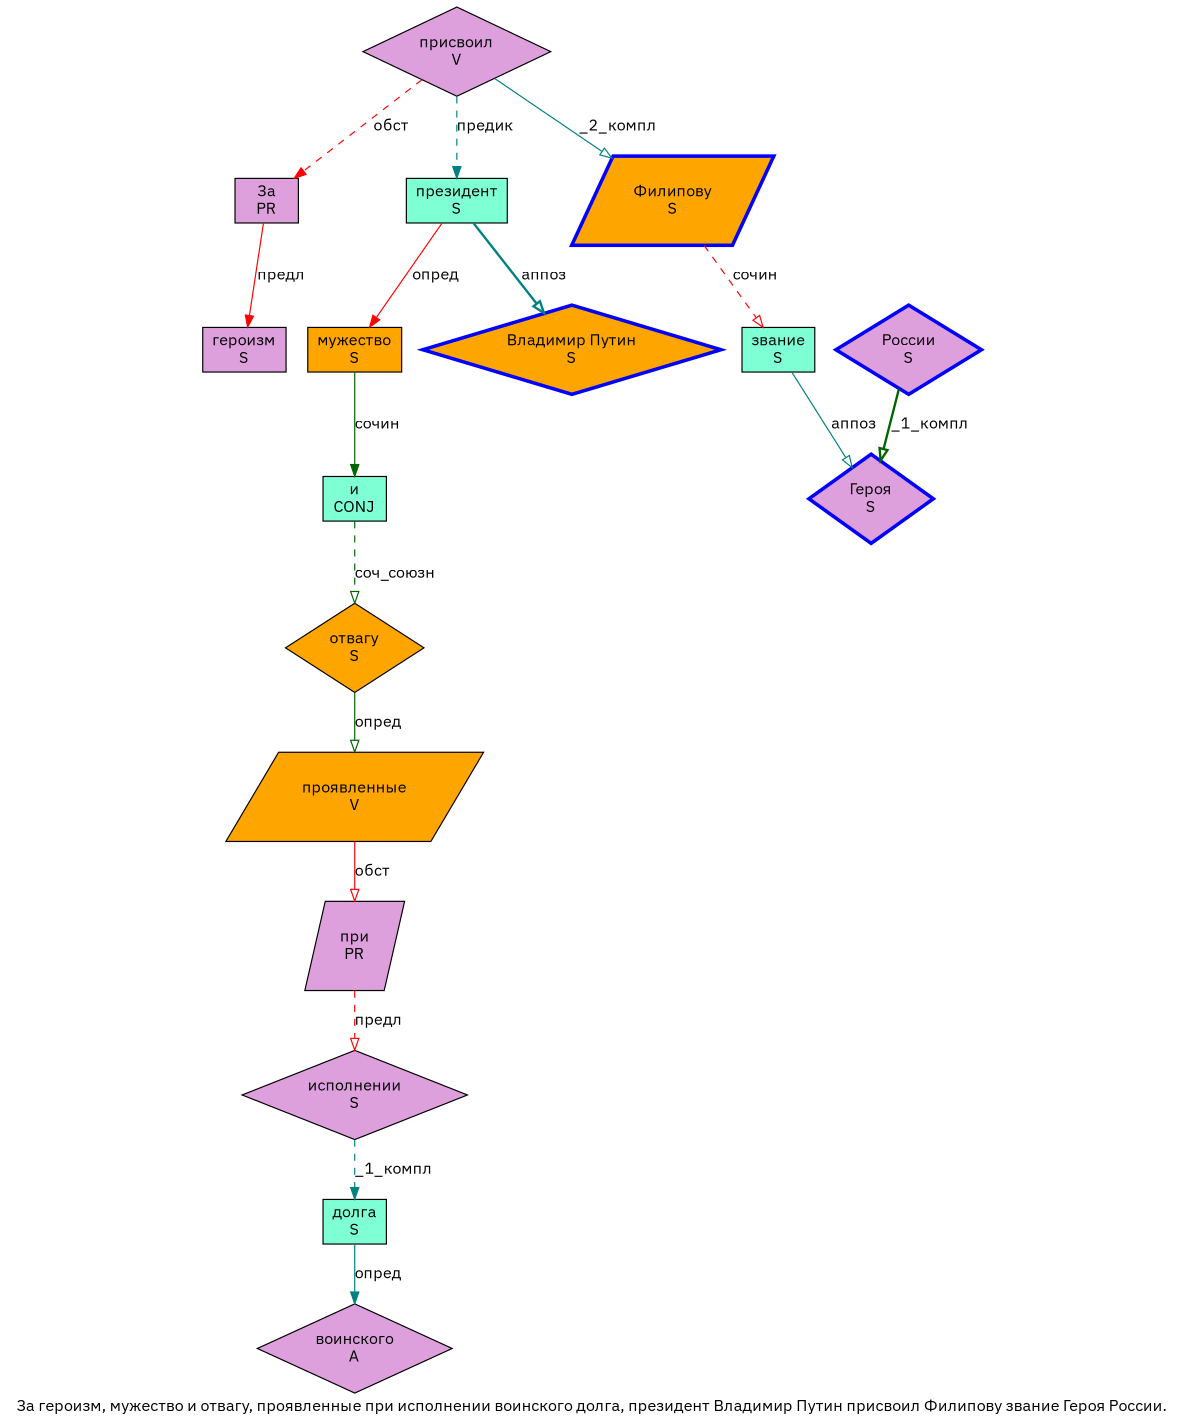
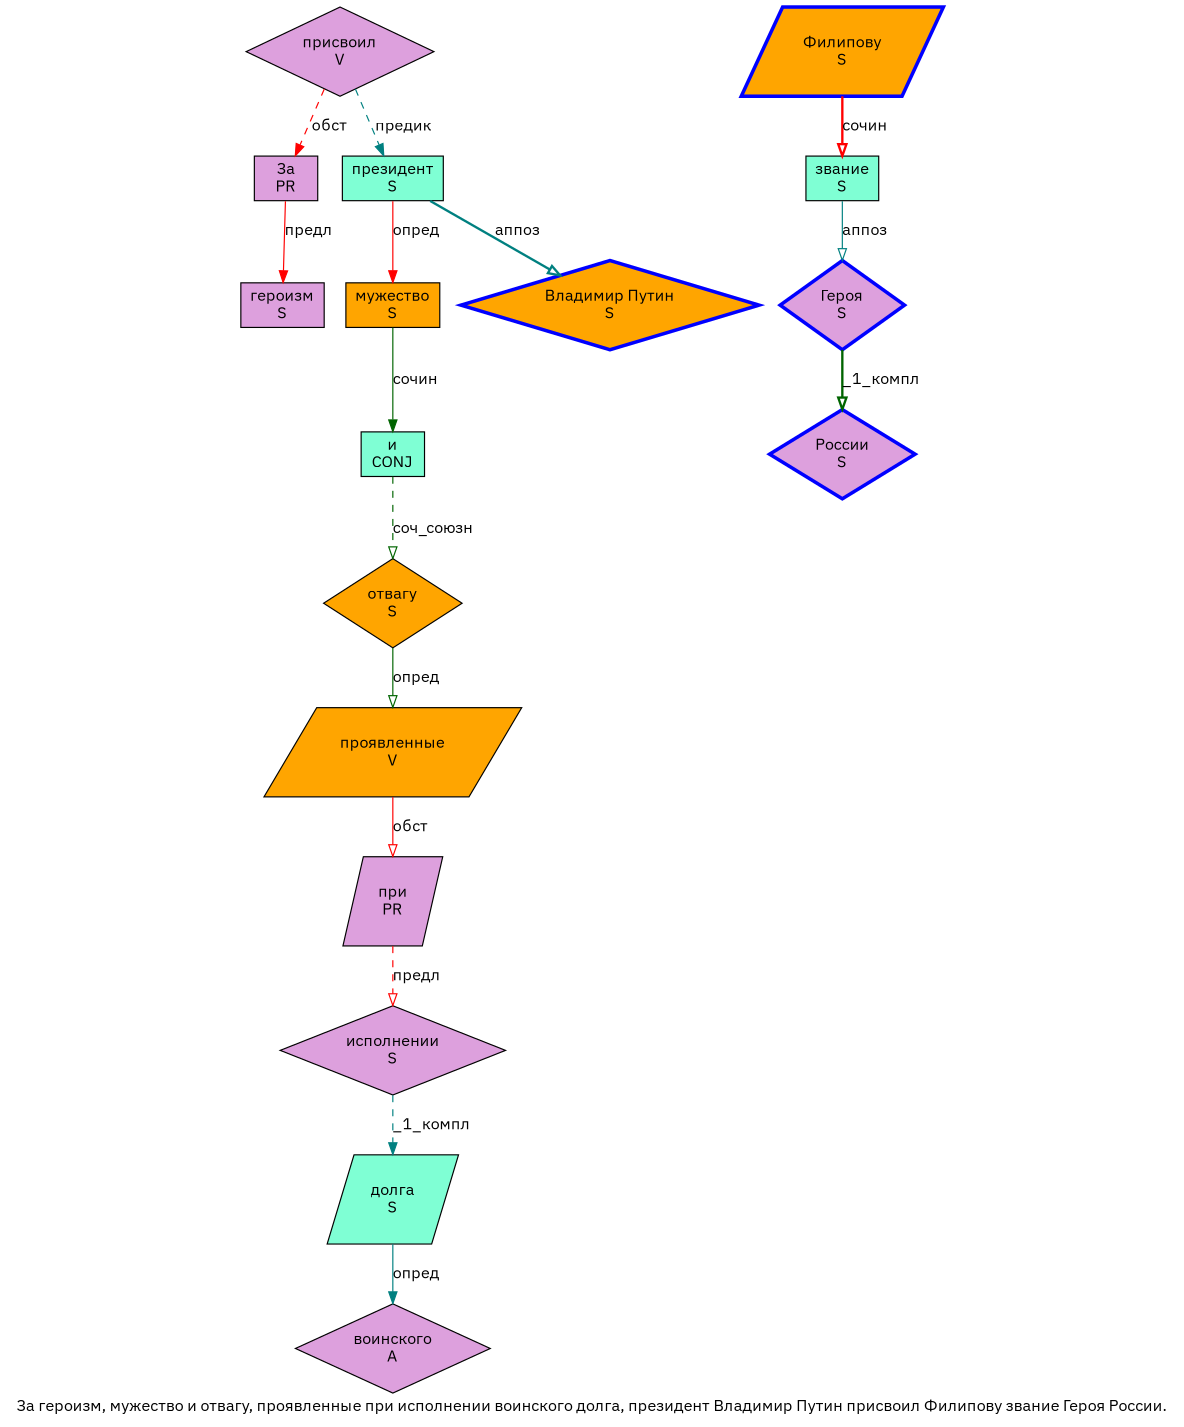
(548, 115) -> none
(730, 282) -> (842, 120)
(891, 419) -> (842, 374)
(355, 1222) -> (393, 1199)
